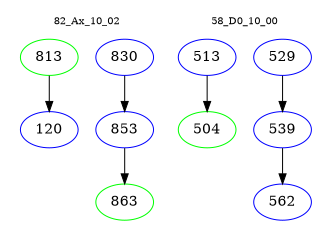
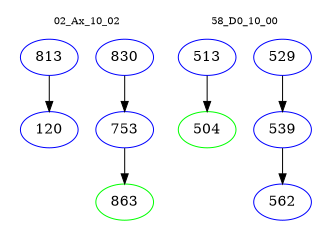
(87, 22) -> (87, 22)
(49, 57) -> (49, 57)
(125, 130) -> (125, 130)
